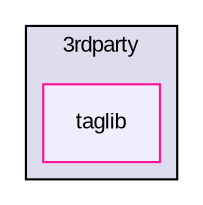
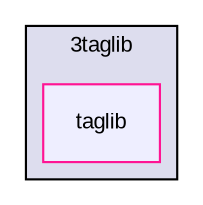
(102, 46) -> (102, 46)
